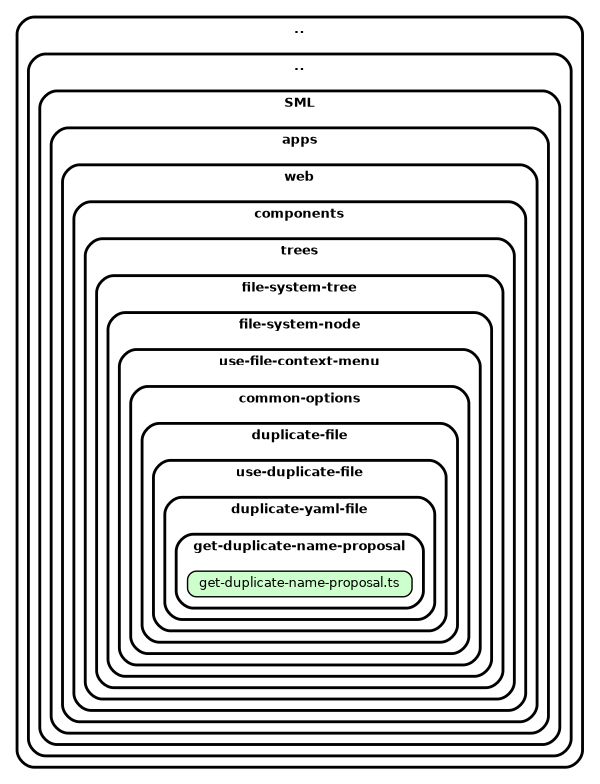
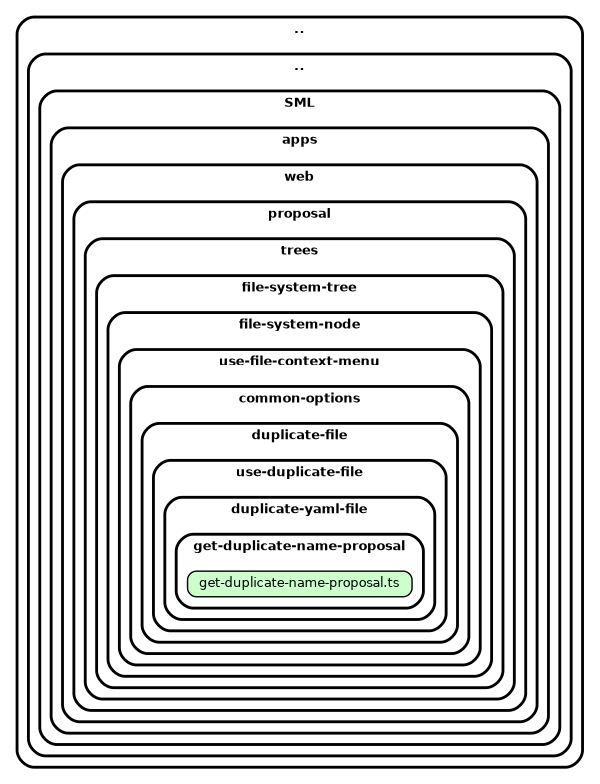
(300, 215) -> (300, 215)
